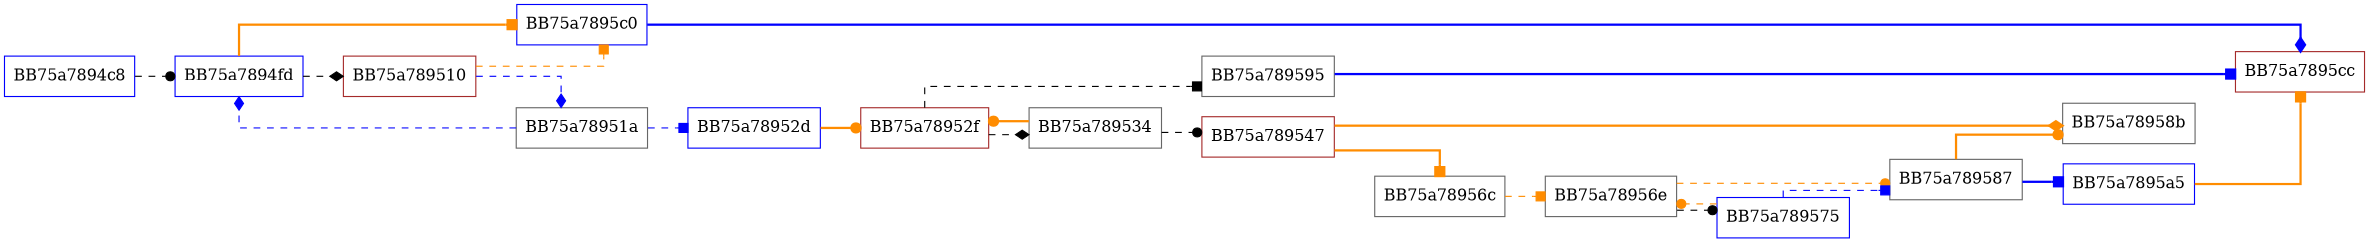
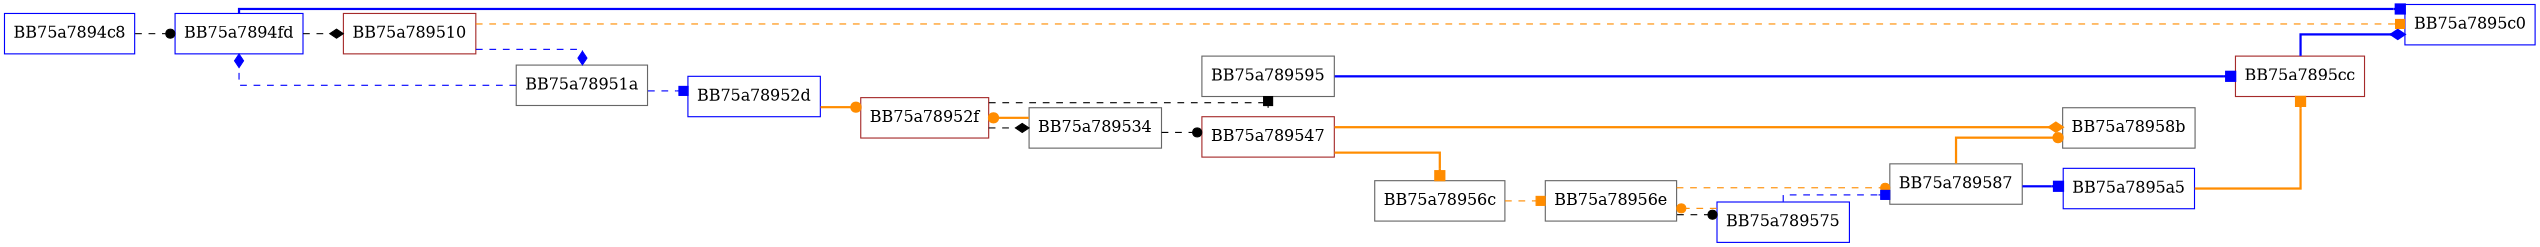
(357, 25) -> (1314, 9)
(1481, 25) -> (2335, 34)
